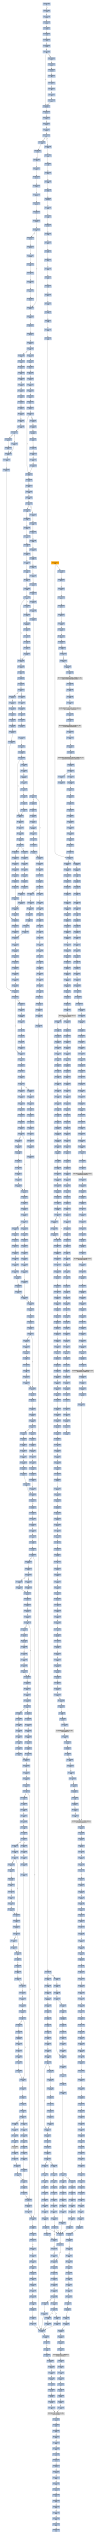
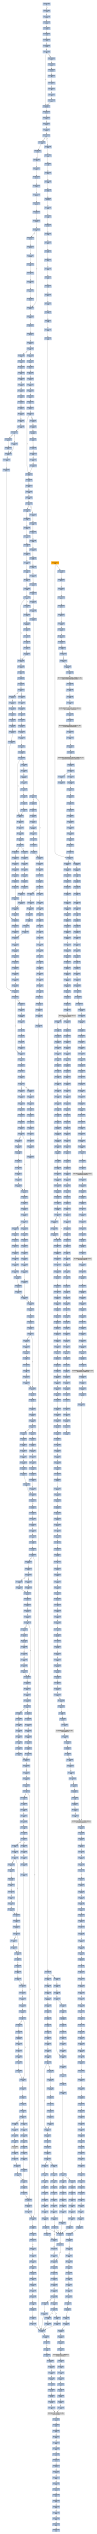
none -> (22, 732)
